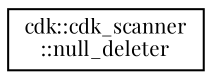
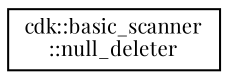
(106, 40) -> (114, 40)
